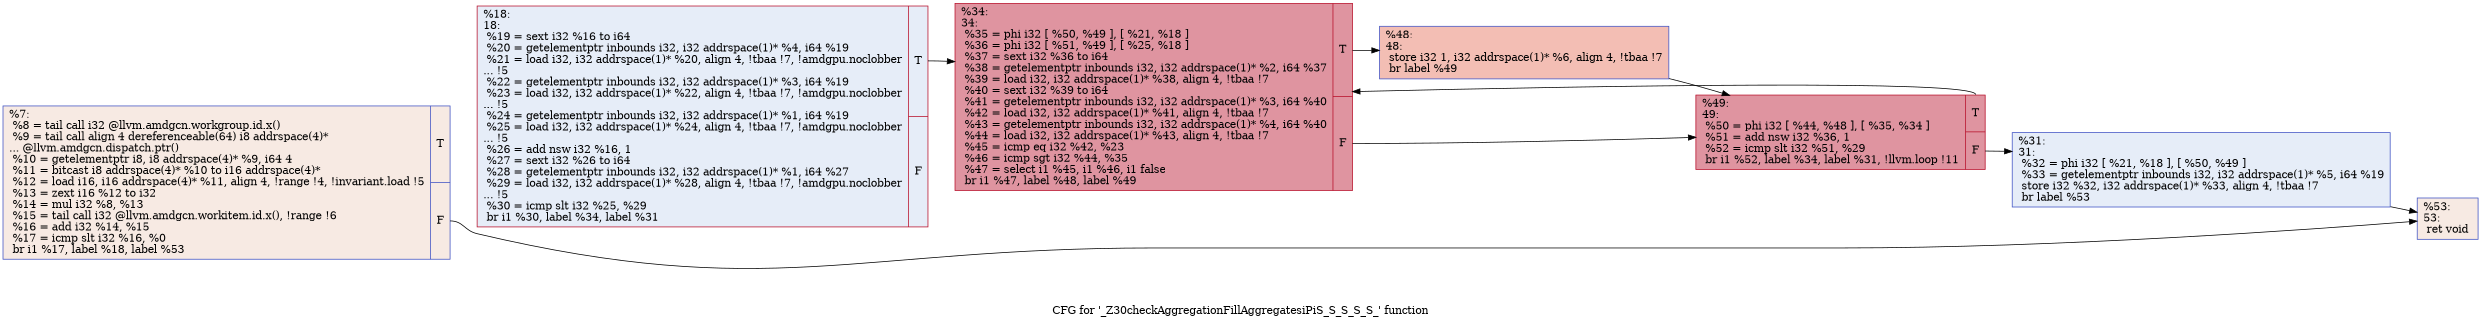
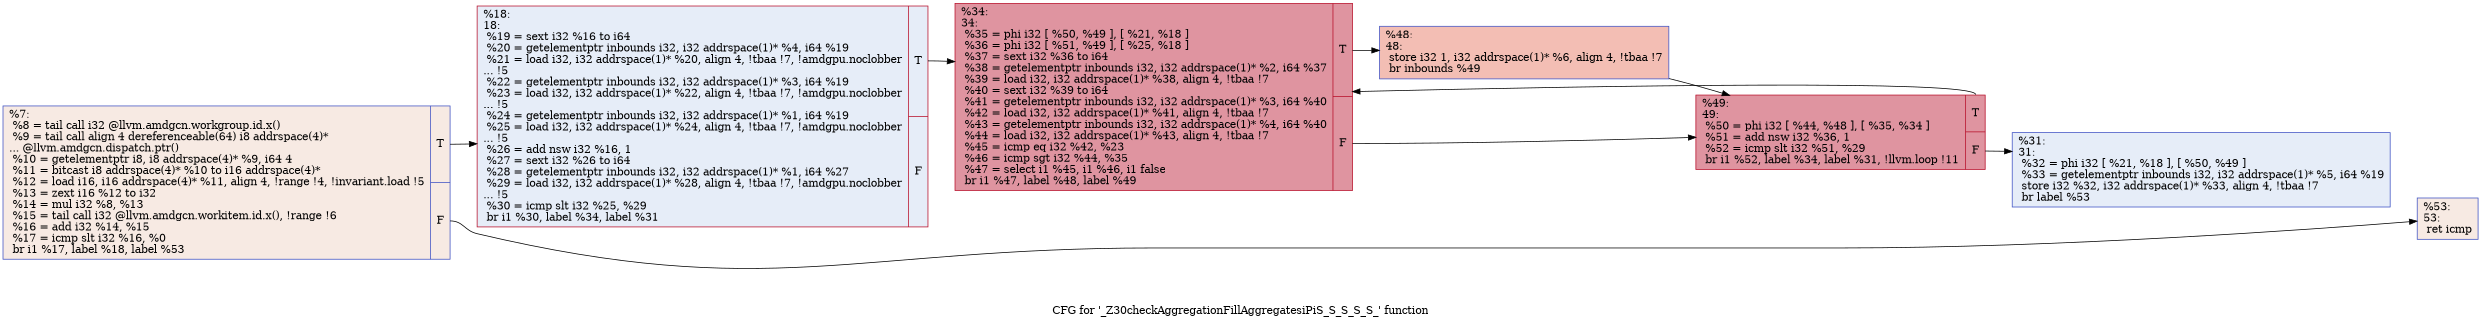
(1422, 69) -> (1433, 69)
none -> (460, 144)
(2400, 209) -> none
(2446, 230) -> (2448, 230)
